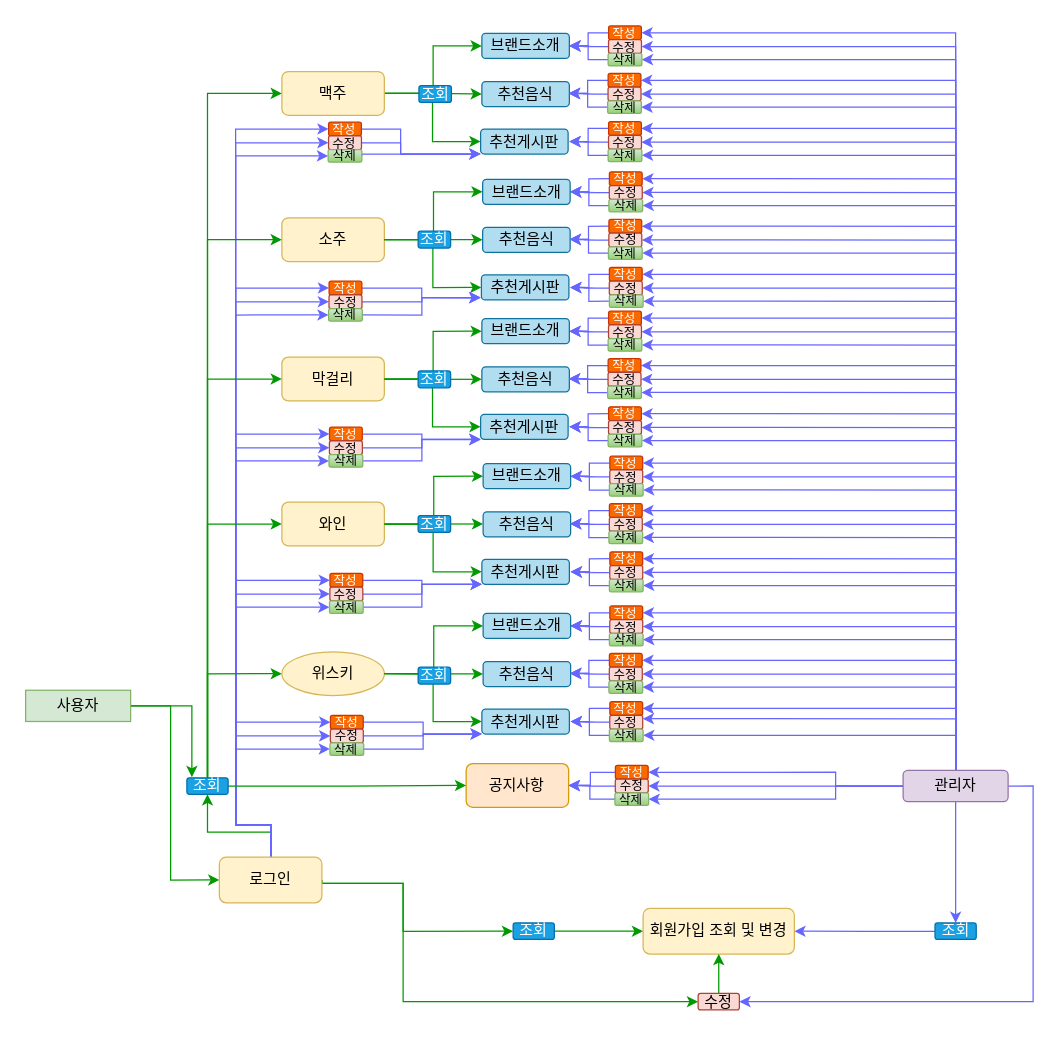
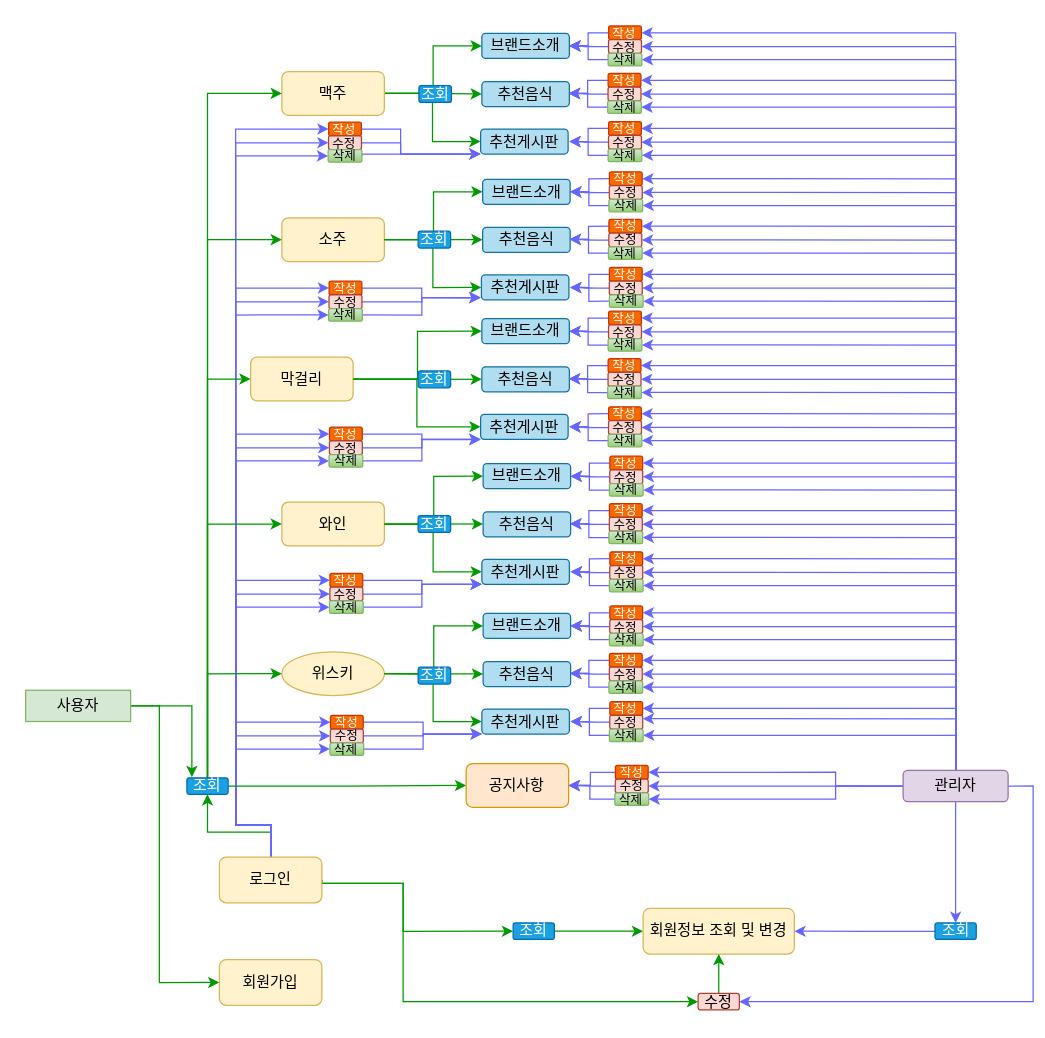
(333, 379) -> (302, 379)
(171, 814) -> none
none -> (159, 871)
(719, 931) -> (719, 931)
none -> (271, 982)
